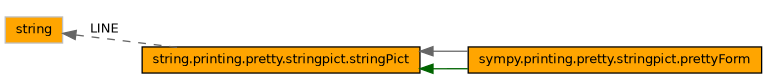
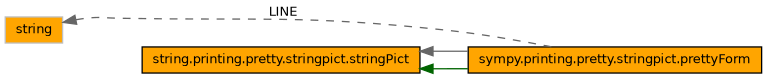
(127, 41) -> (316, 20)
